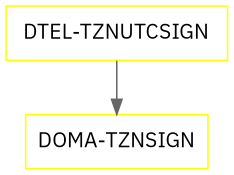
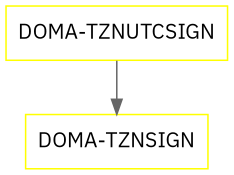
(117, 33) -> (117, 33)
